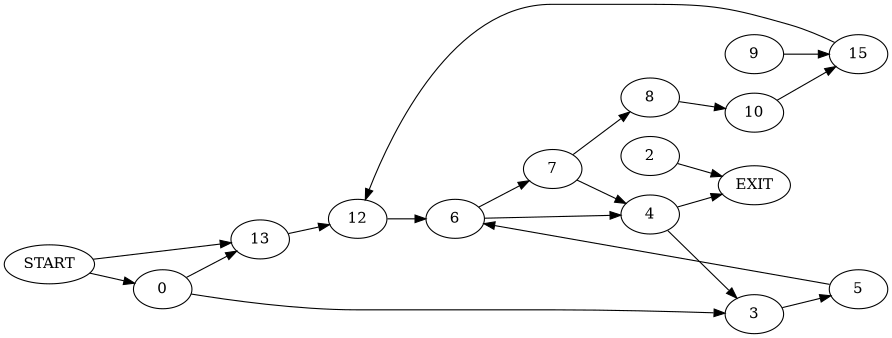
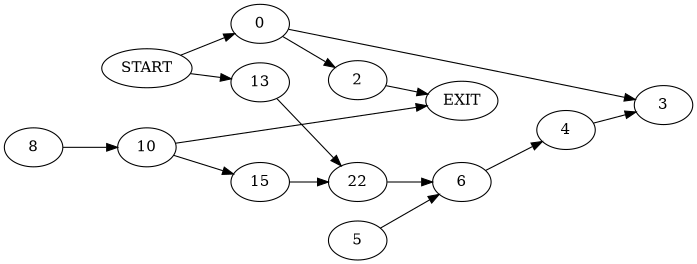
(754, 54) -> none
(553, 169) -> none
(694, 202) -> (290, 126)
(358, 219) -> (358, 182)
(207, 267) -> (304, 49)
(801, 303) -> none
